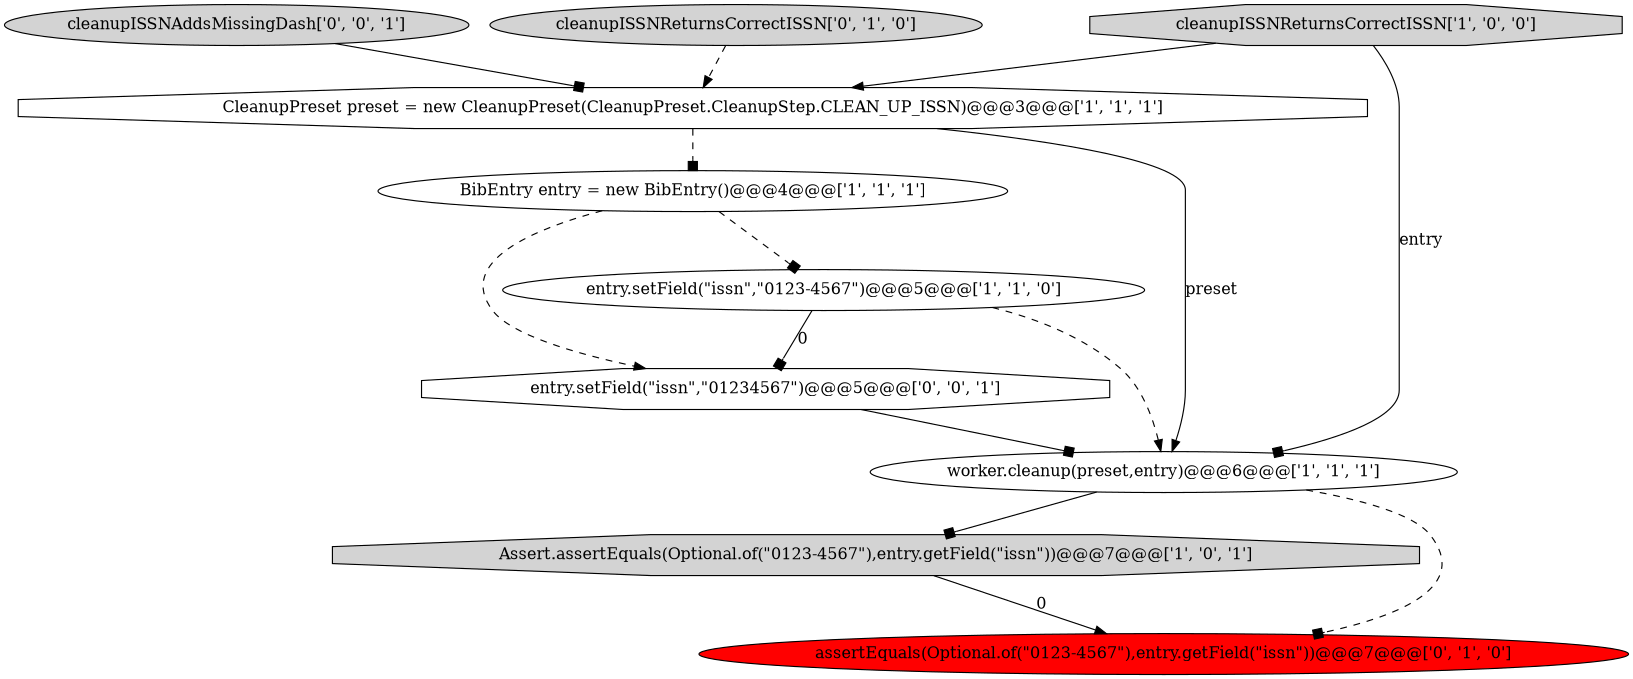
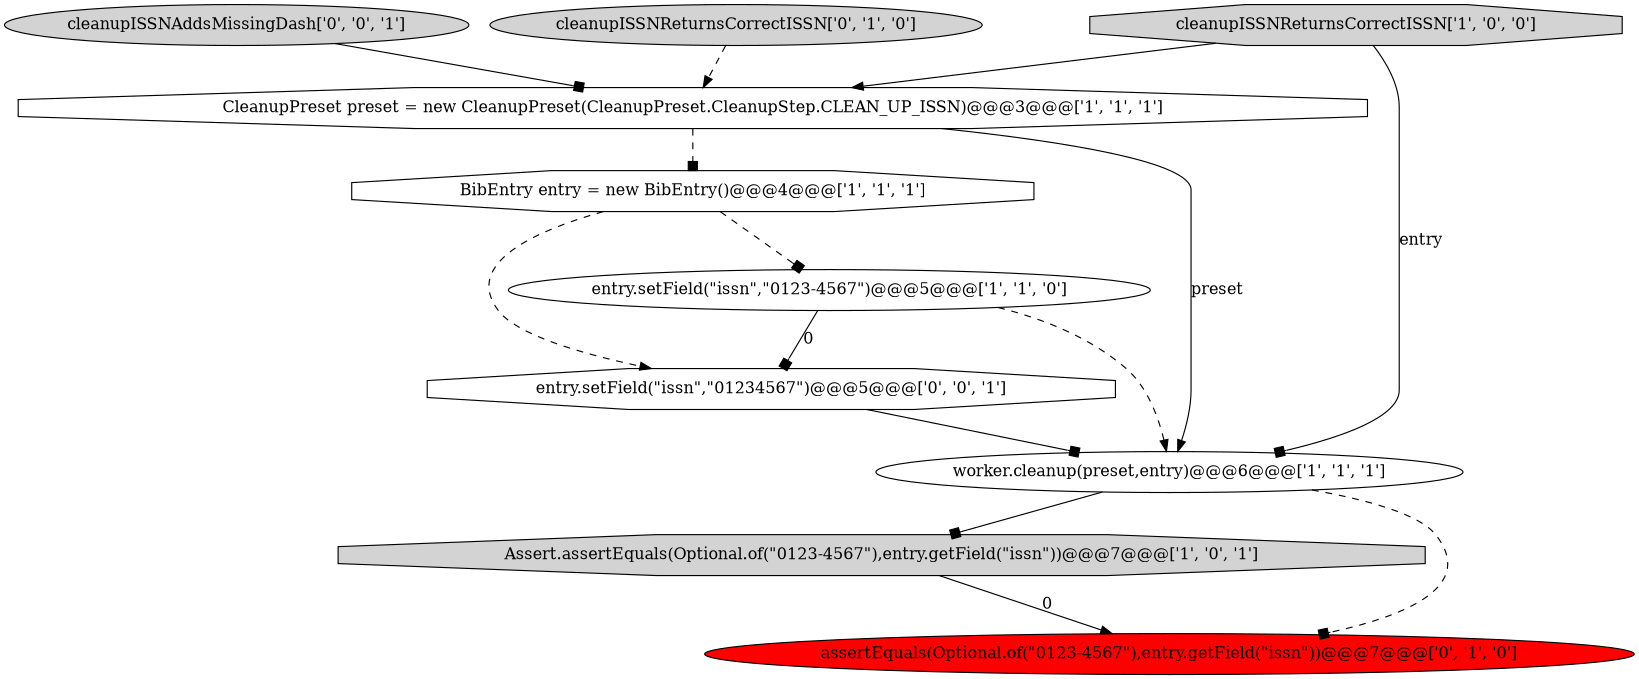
(693, 191) -> (693, 191)
